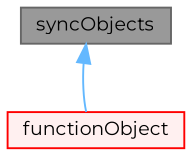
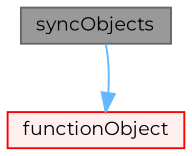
(83, 88) -> (109, 68)
